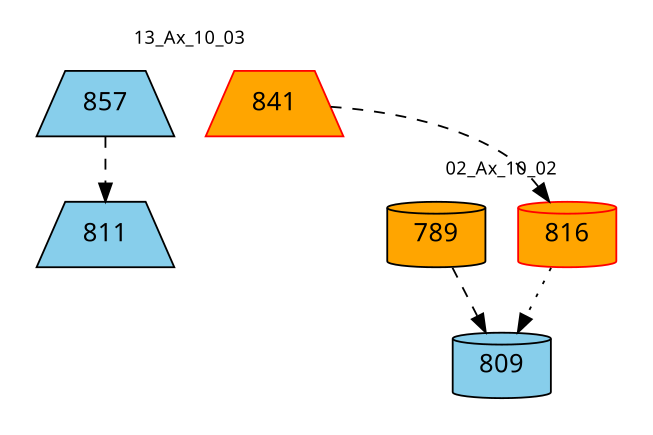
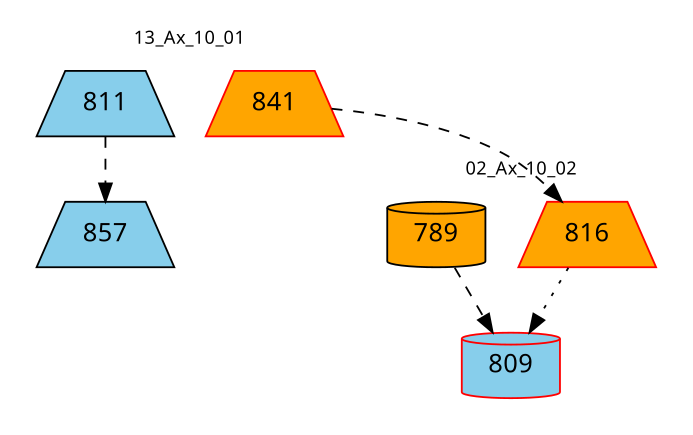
(190, 39) -> (190, 39)
(105, 160) -> (105, 160)
(567, 235) -> (587, 235)
(502, 365) -> (511, 365)
